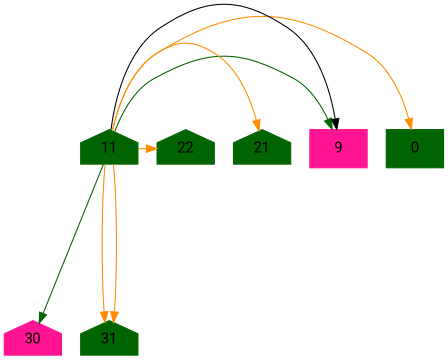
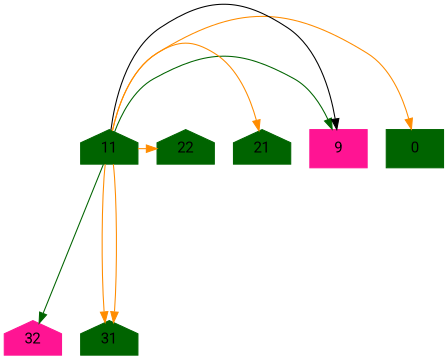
(33, 340) -> (33, 340)
